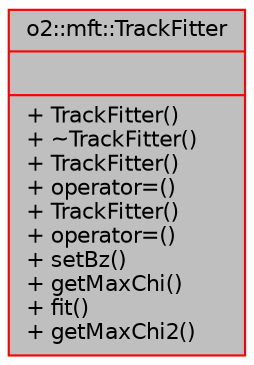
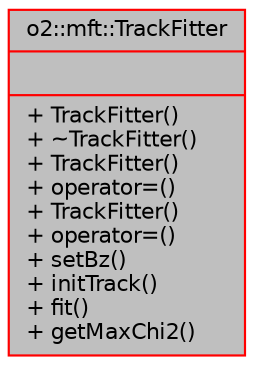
(105, 284) -> (93, 284)
